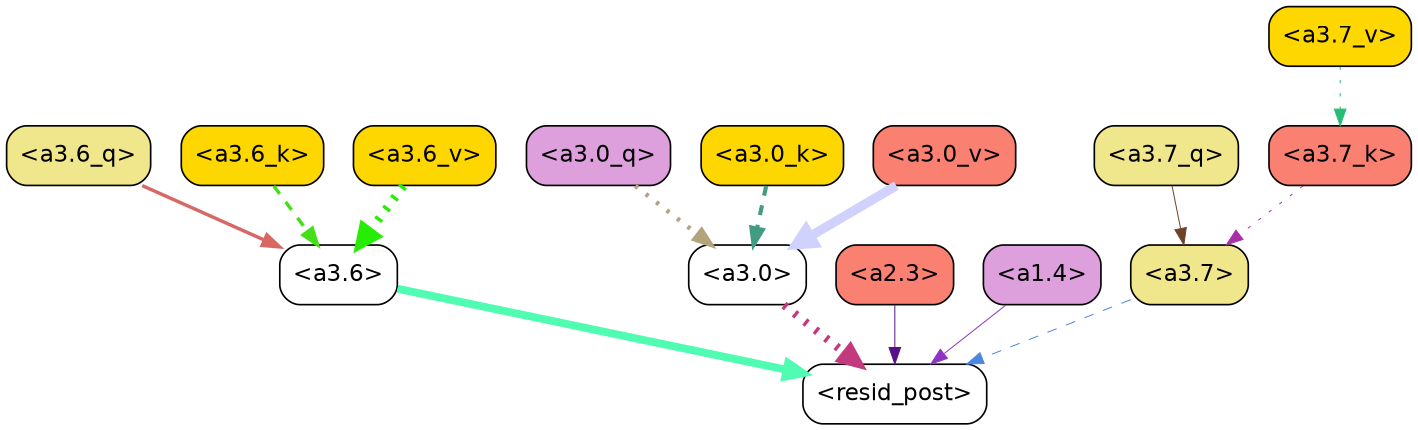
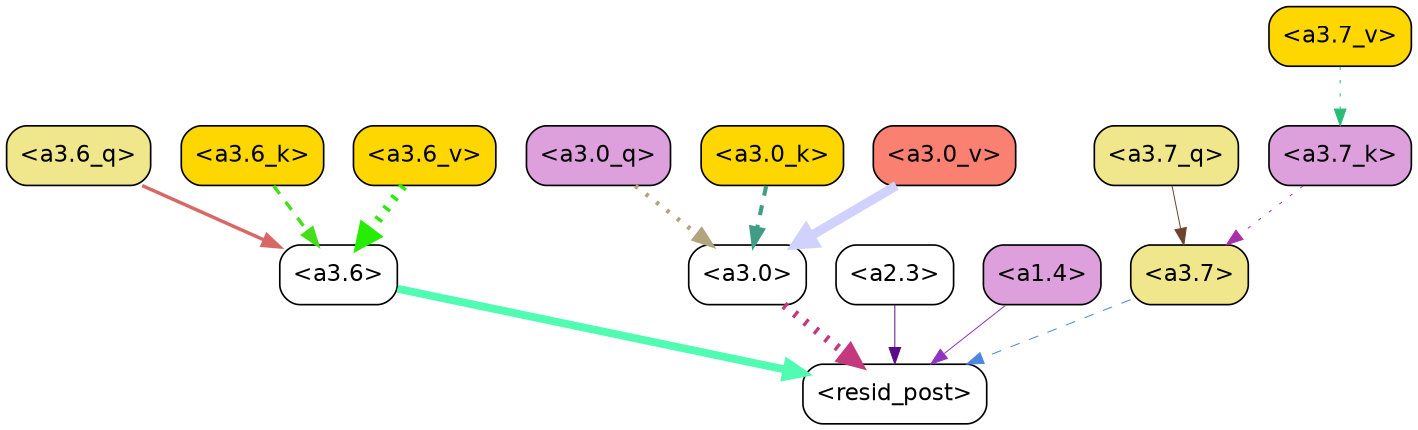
(1340, 156) -> (1340, 156)
(895, 275) -> (895, 275)
